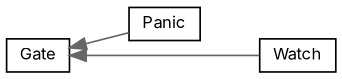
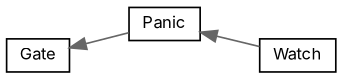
(173, 55) -> (238, 41)
